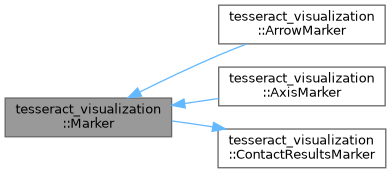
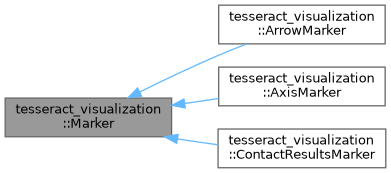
(192, 124) -> (198, 142)
